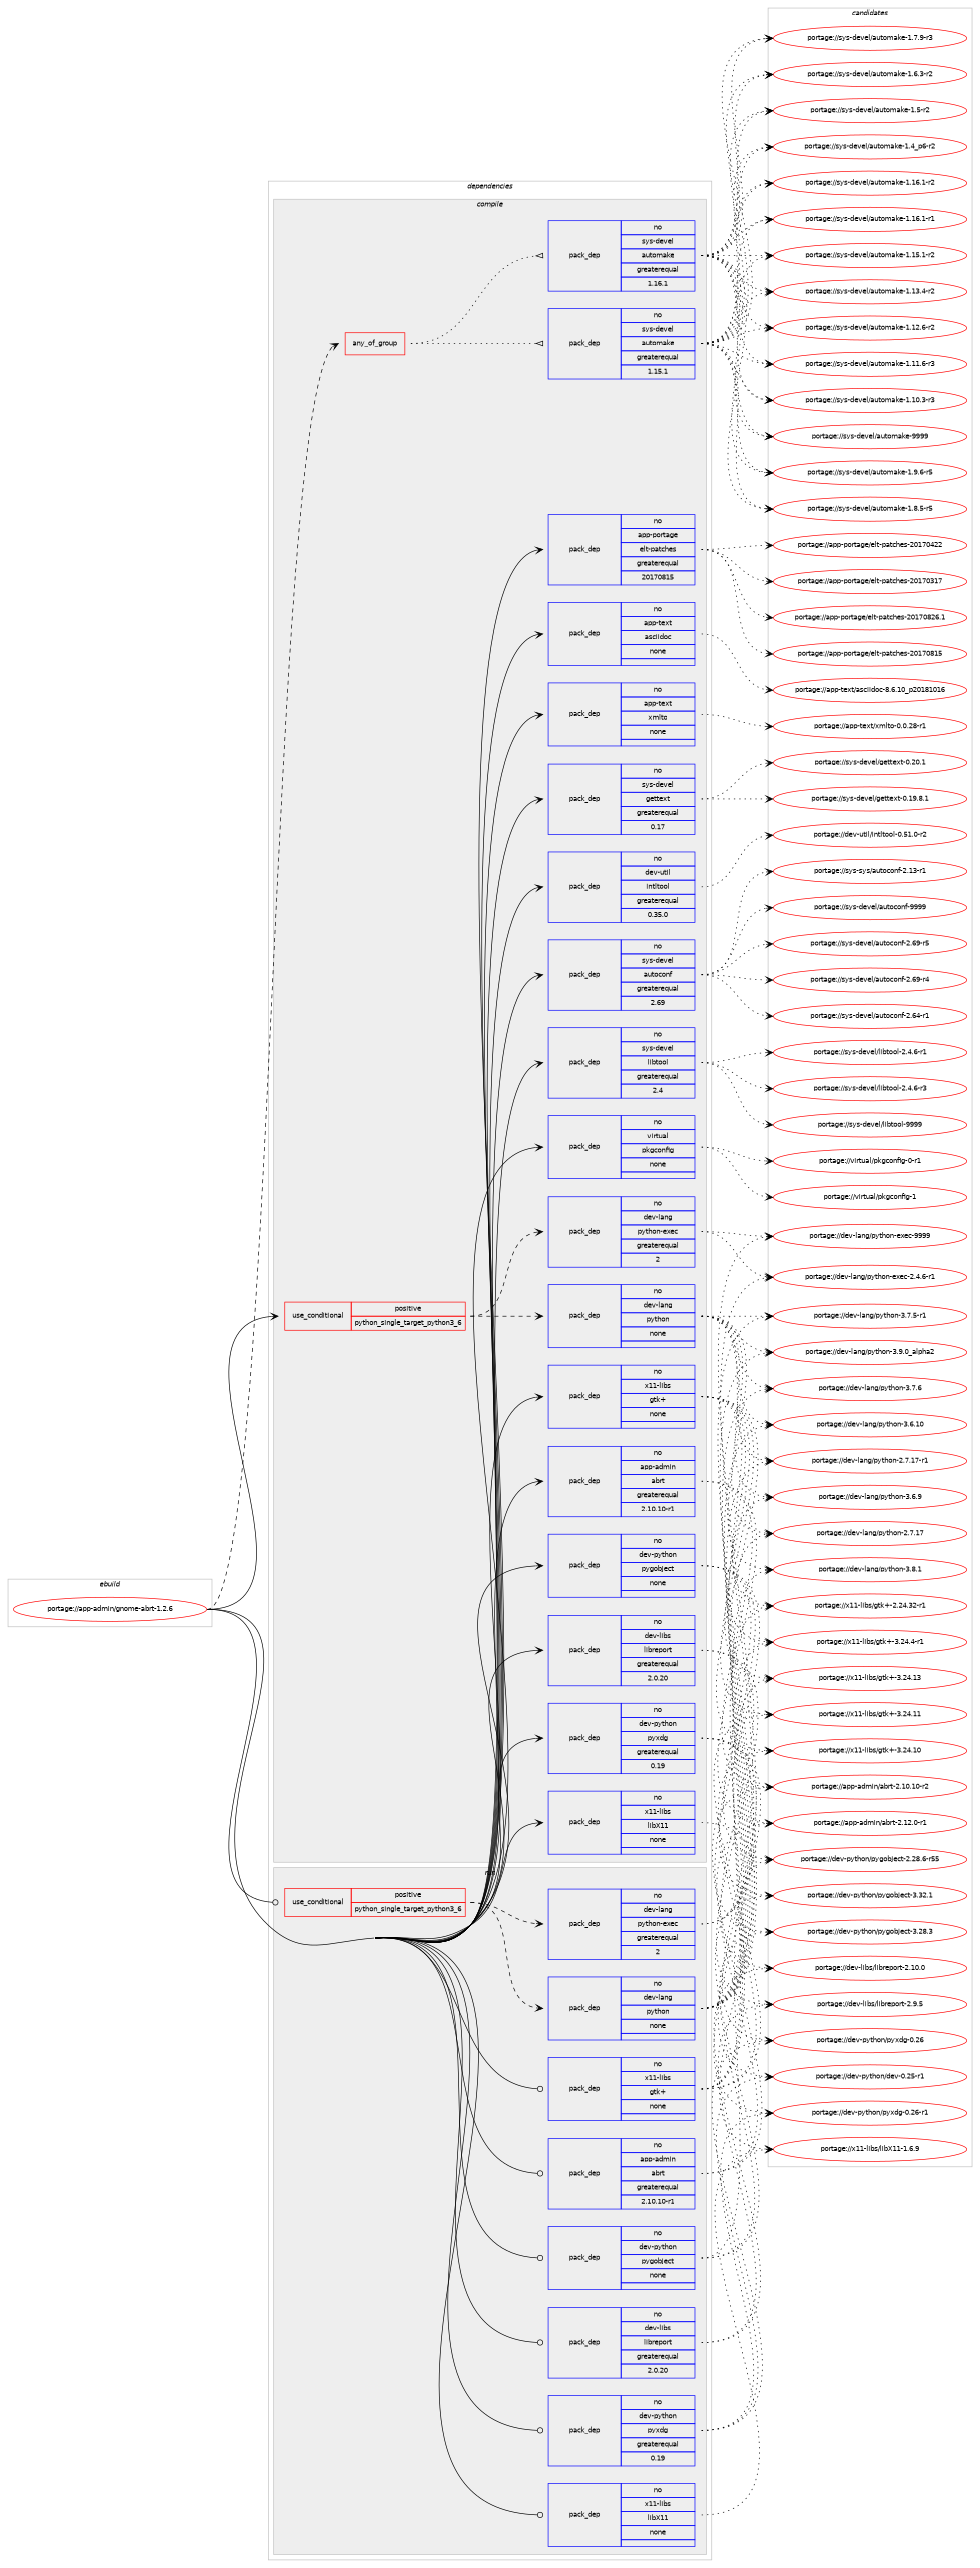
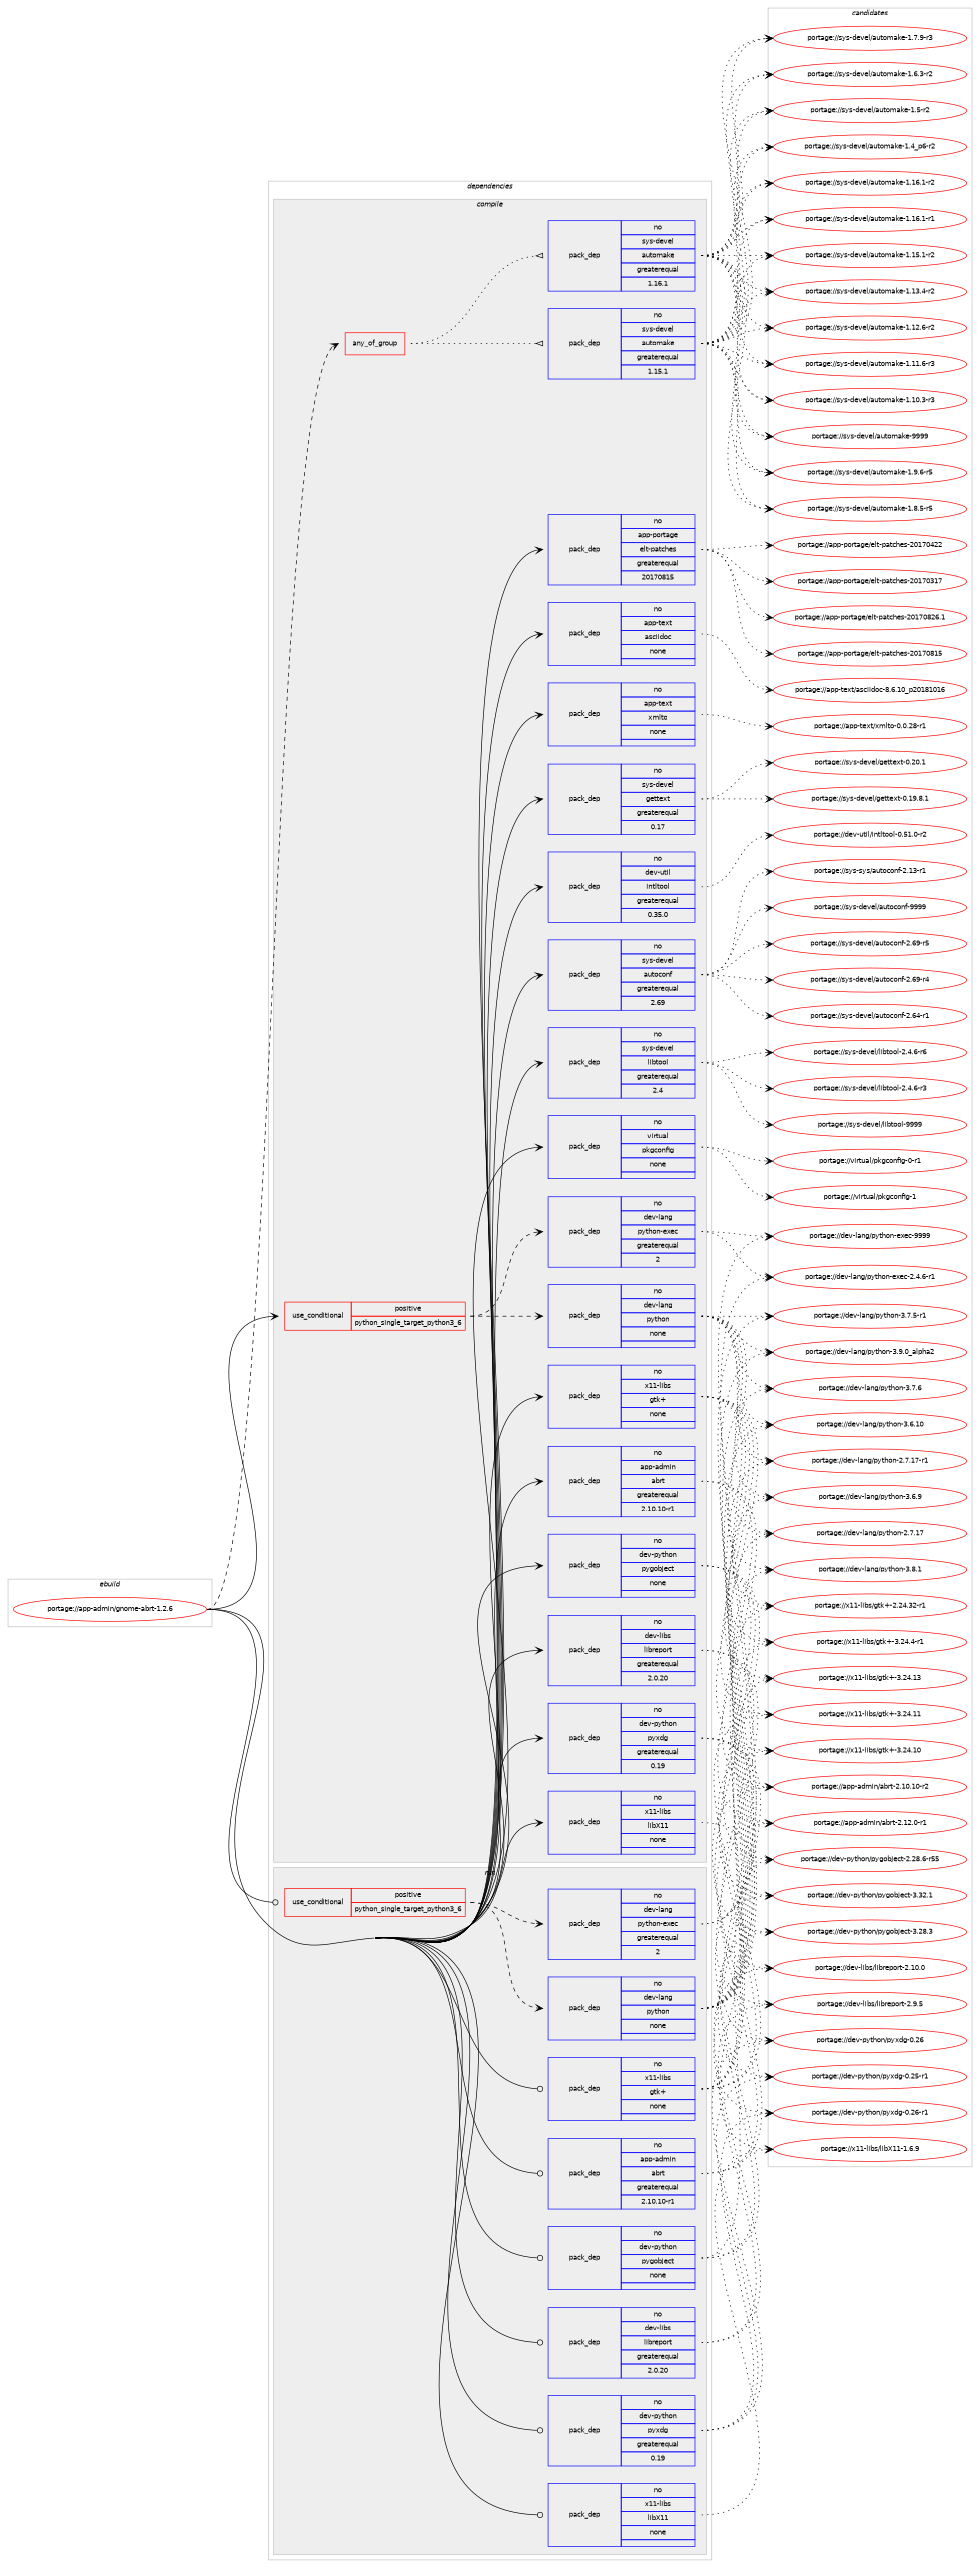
(870, 1053) -> (870, 1053)
(870, 2077) -> (870, 2077)
